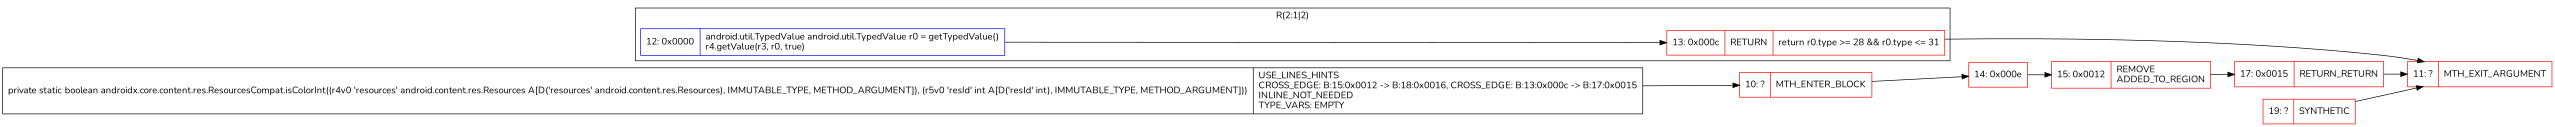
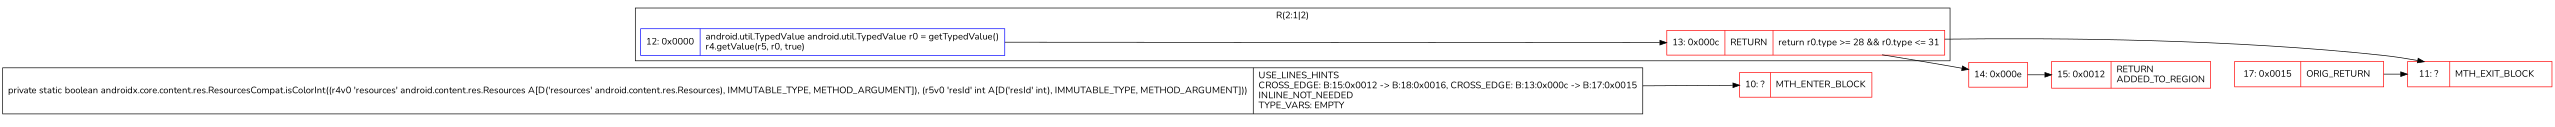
(755, 47) -> (755, 47)
(2136, 69) -> (2135, 69)
(2219, 74) -> none
(2339, 74) -> (2339, 74)
(2495, 74) -> (2495, 74)
(1917, 79) -> (1922, 61)
(2309, 112) -> none
